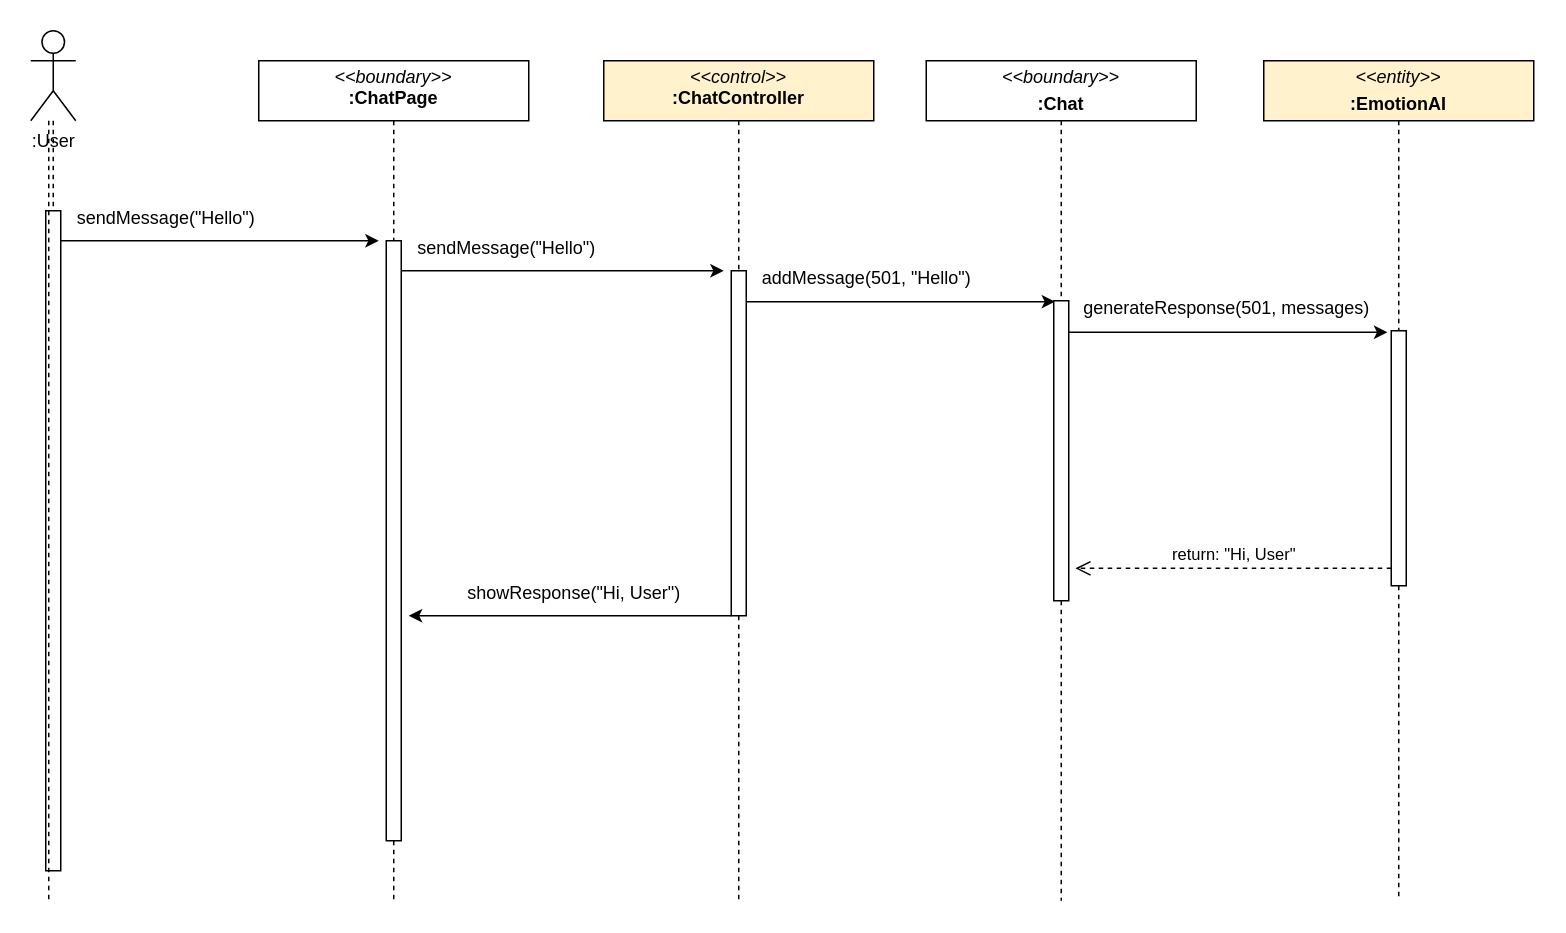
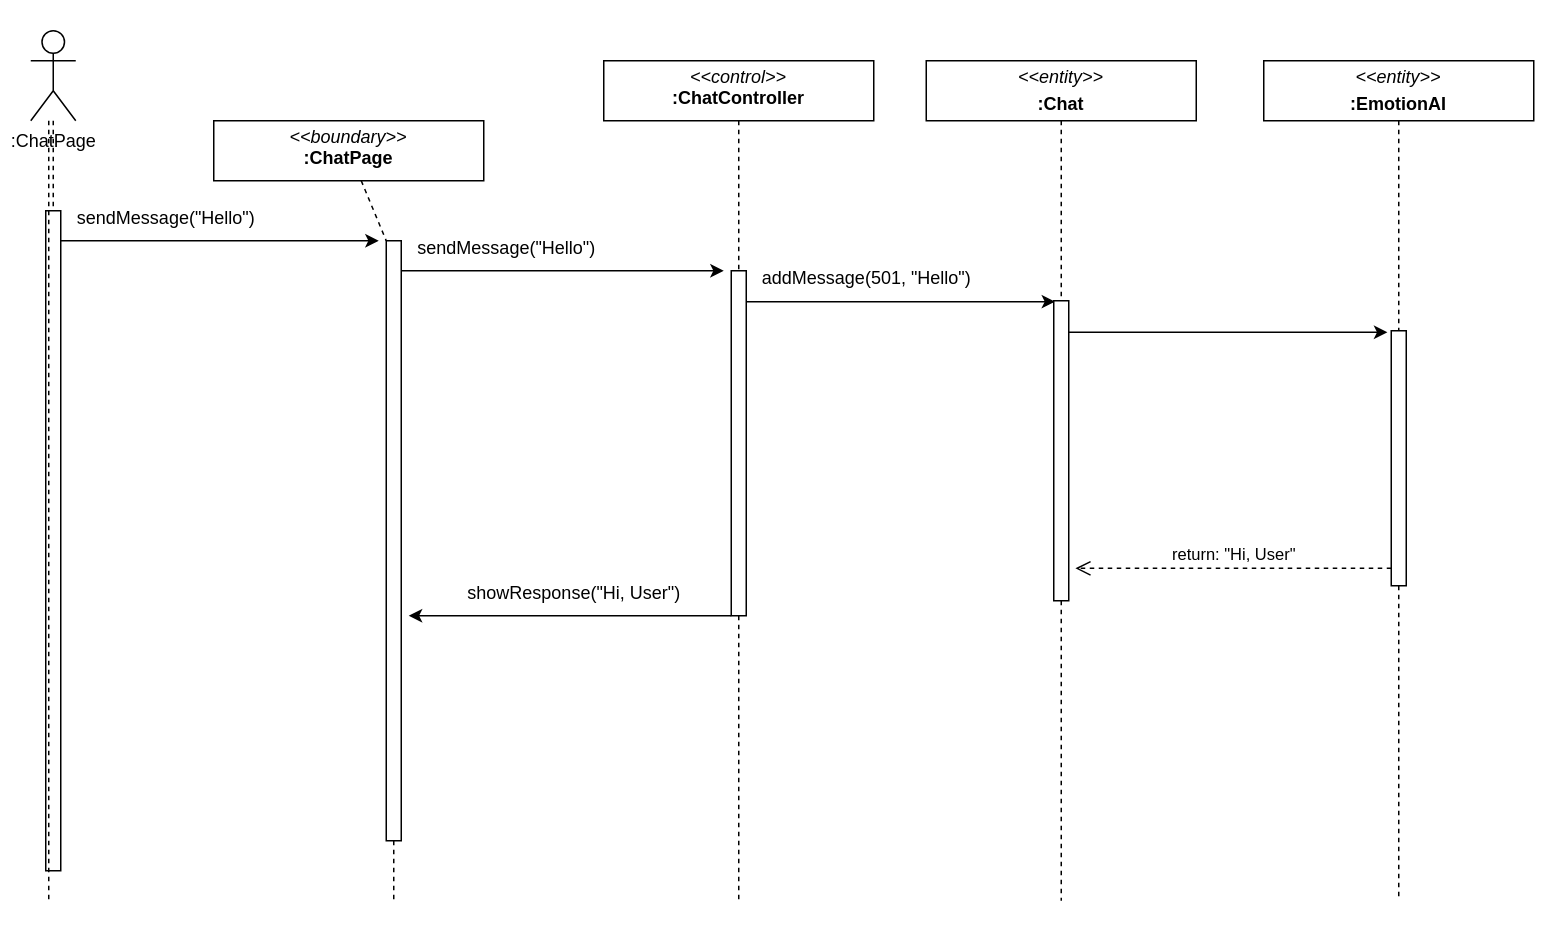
(987, 82) -> (974, 82)
(394, 91) -> (349, 151)
(739, 91) -> (739, 91)
(1399, 91) -> (1399, 91)
(54, 142) -> (54, 142)
(1226, 308) -> none
